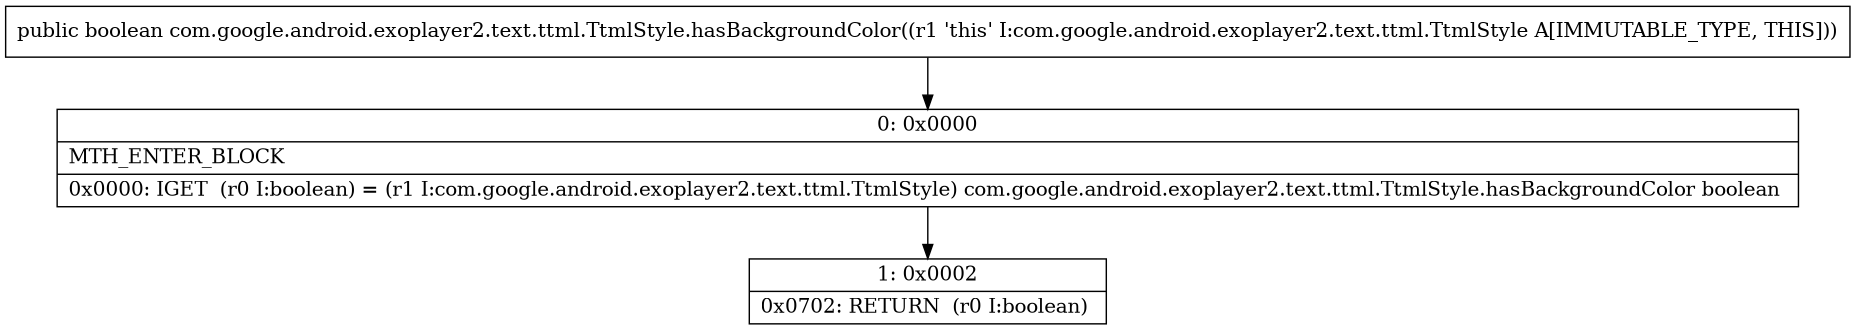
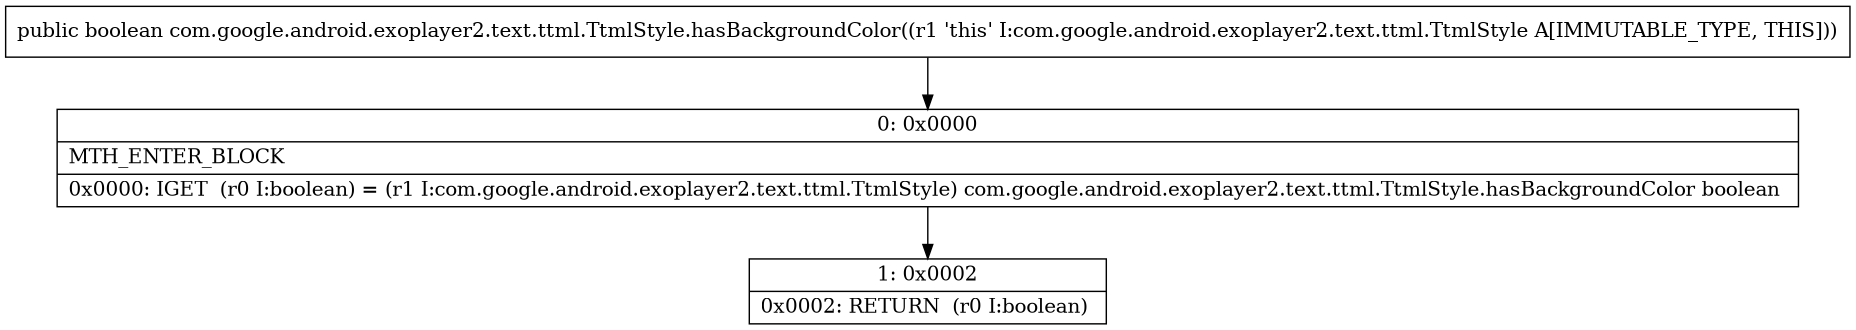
(928, 307) -> (928, 307)
